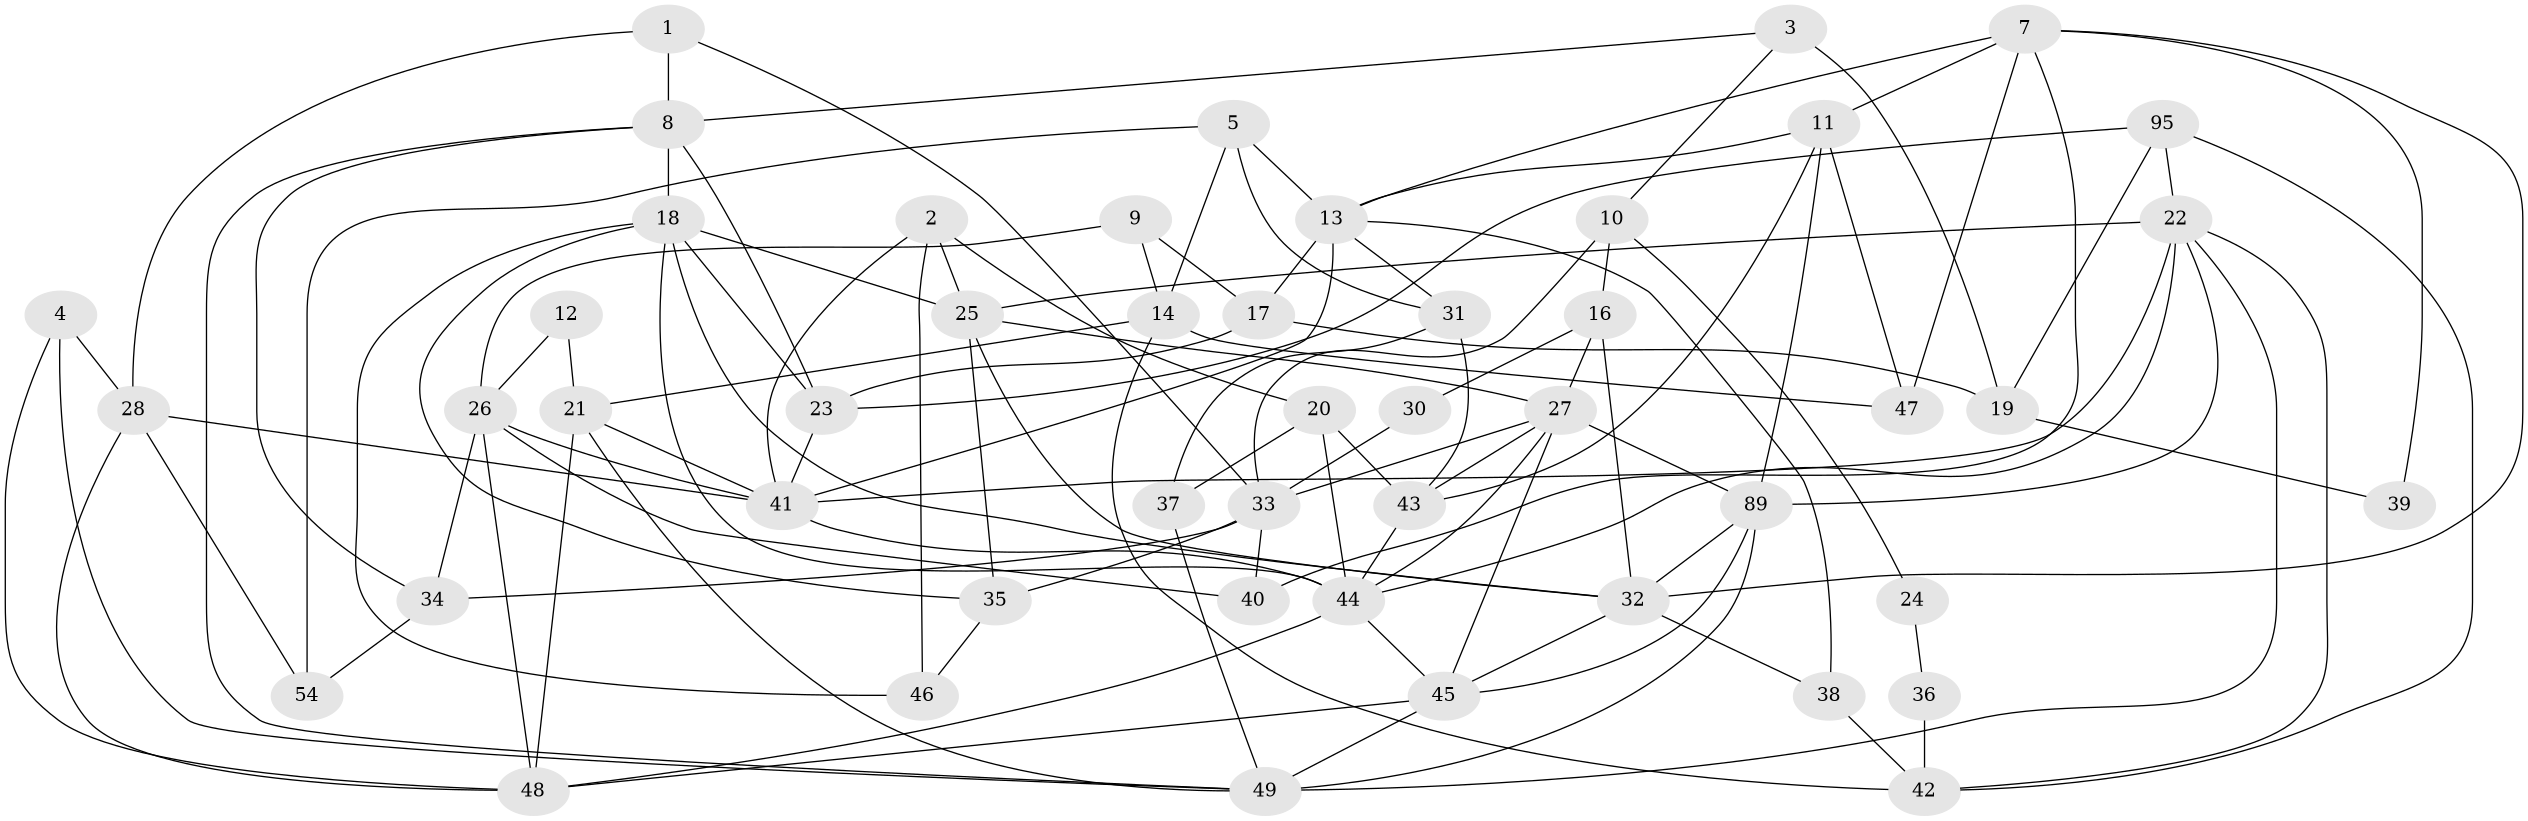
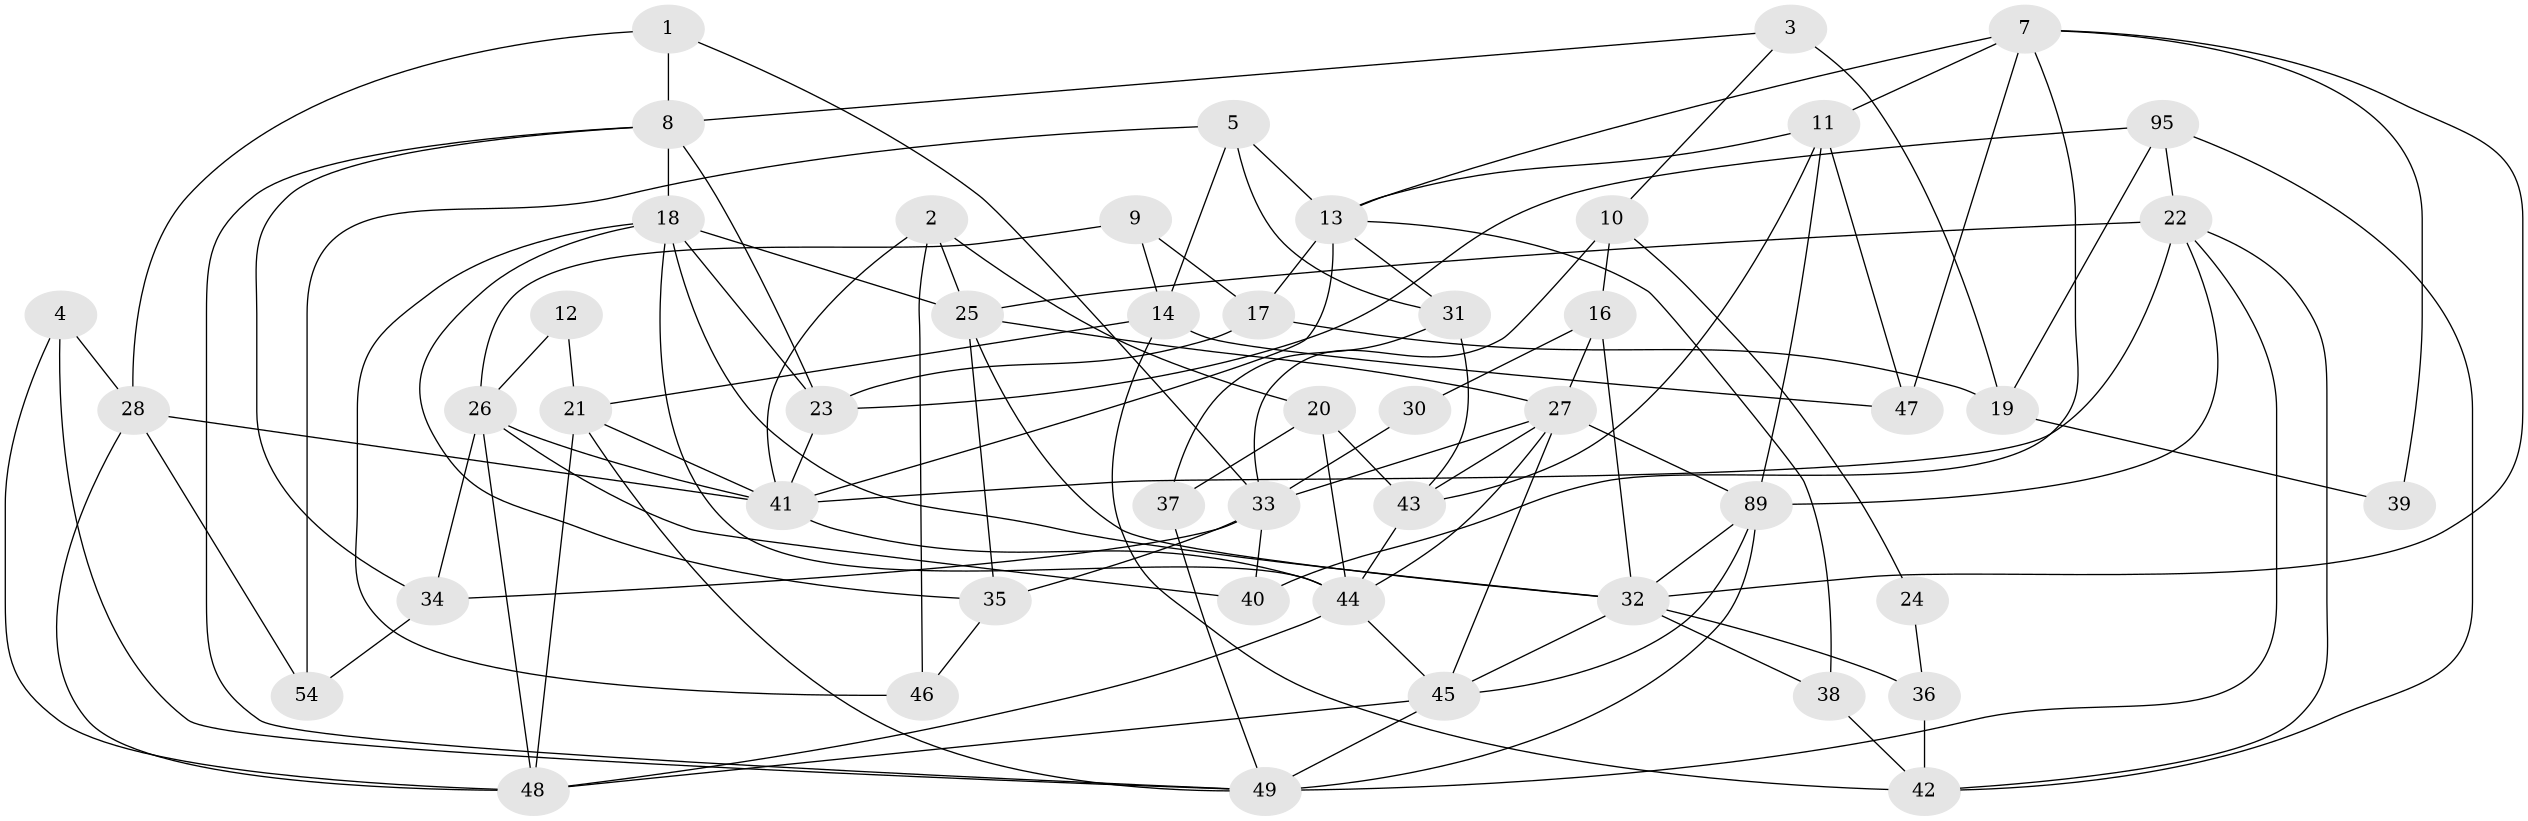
(1958, 476) -> none
none -> (1783, 641)
